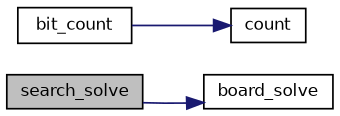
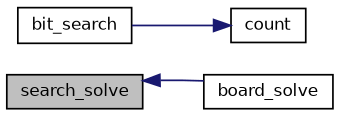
(75, 25) -> (75, 25)
(165, 103) -> (182, 80)
